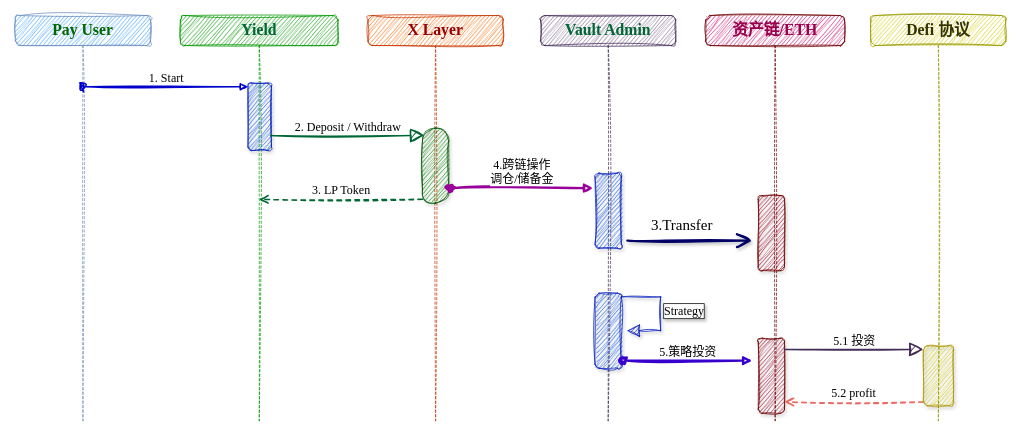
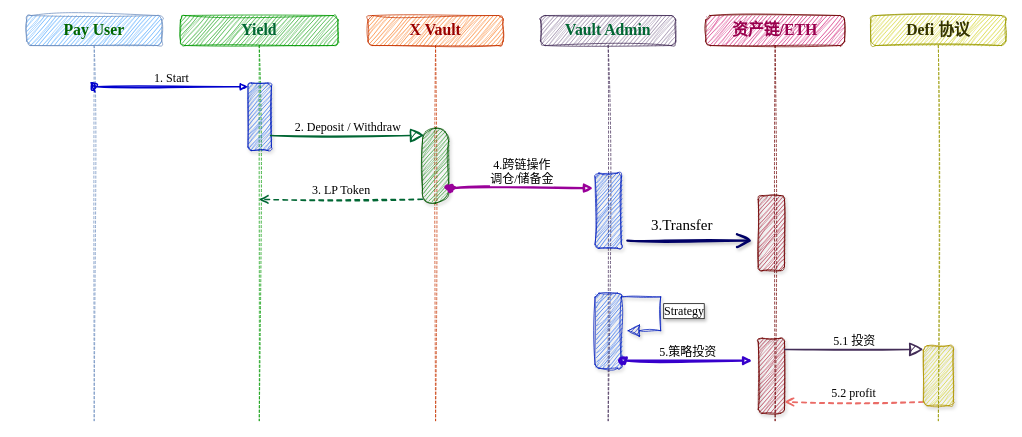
(435, 30) -> (435, 30)
(83, 218) -> (94, 218)
